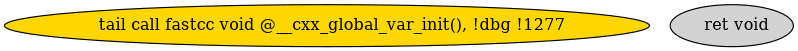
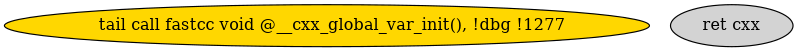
(732, 26) -> (732, 26)
